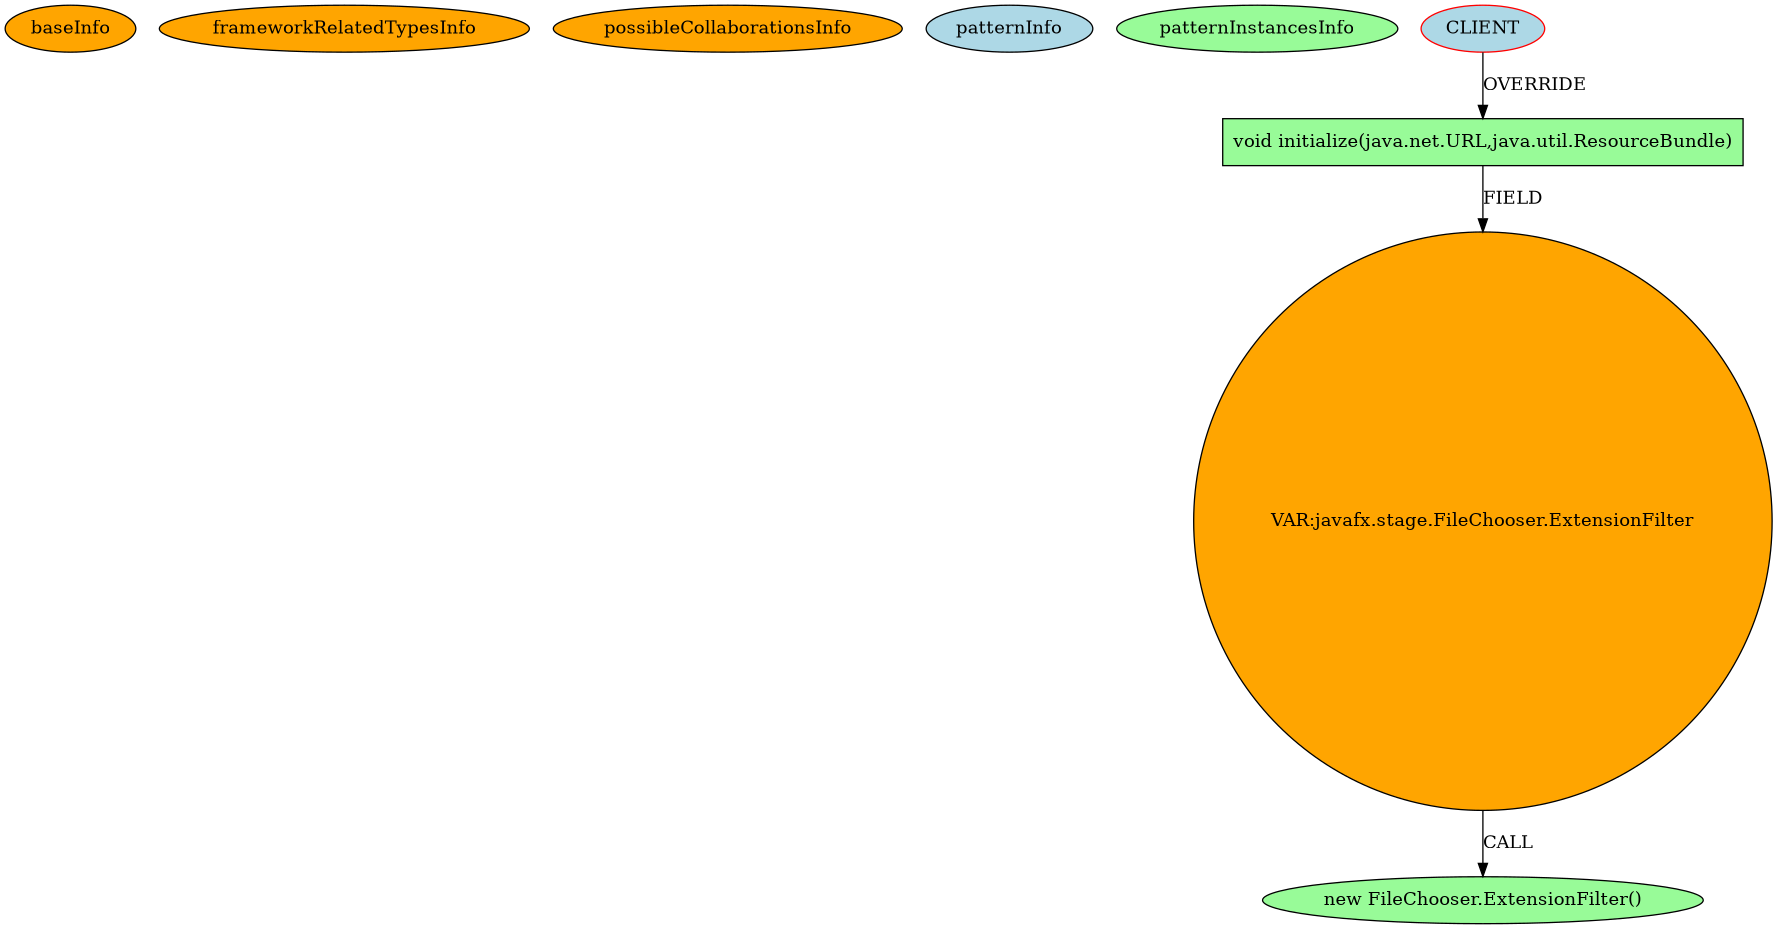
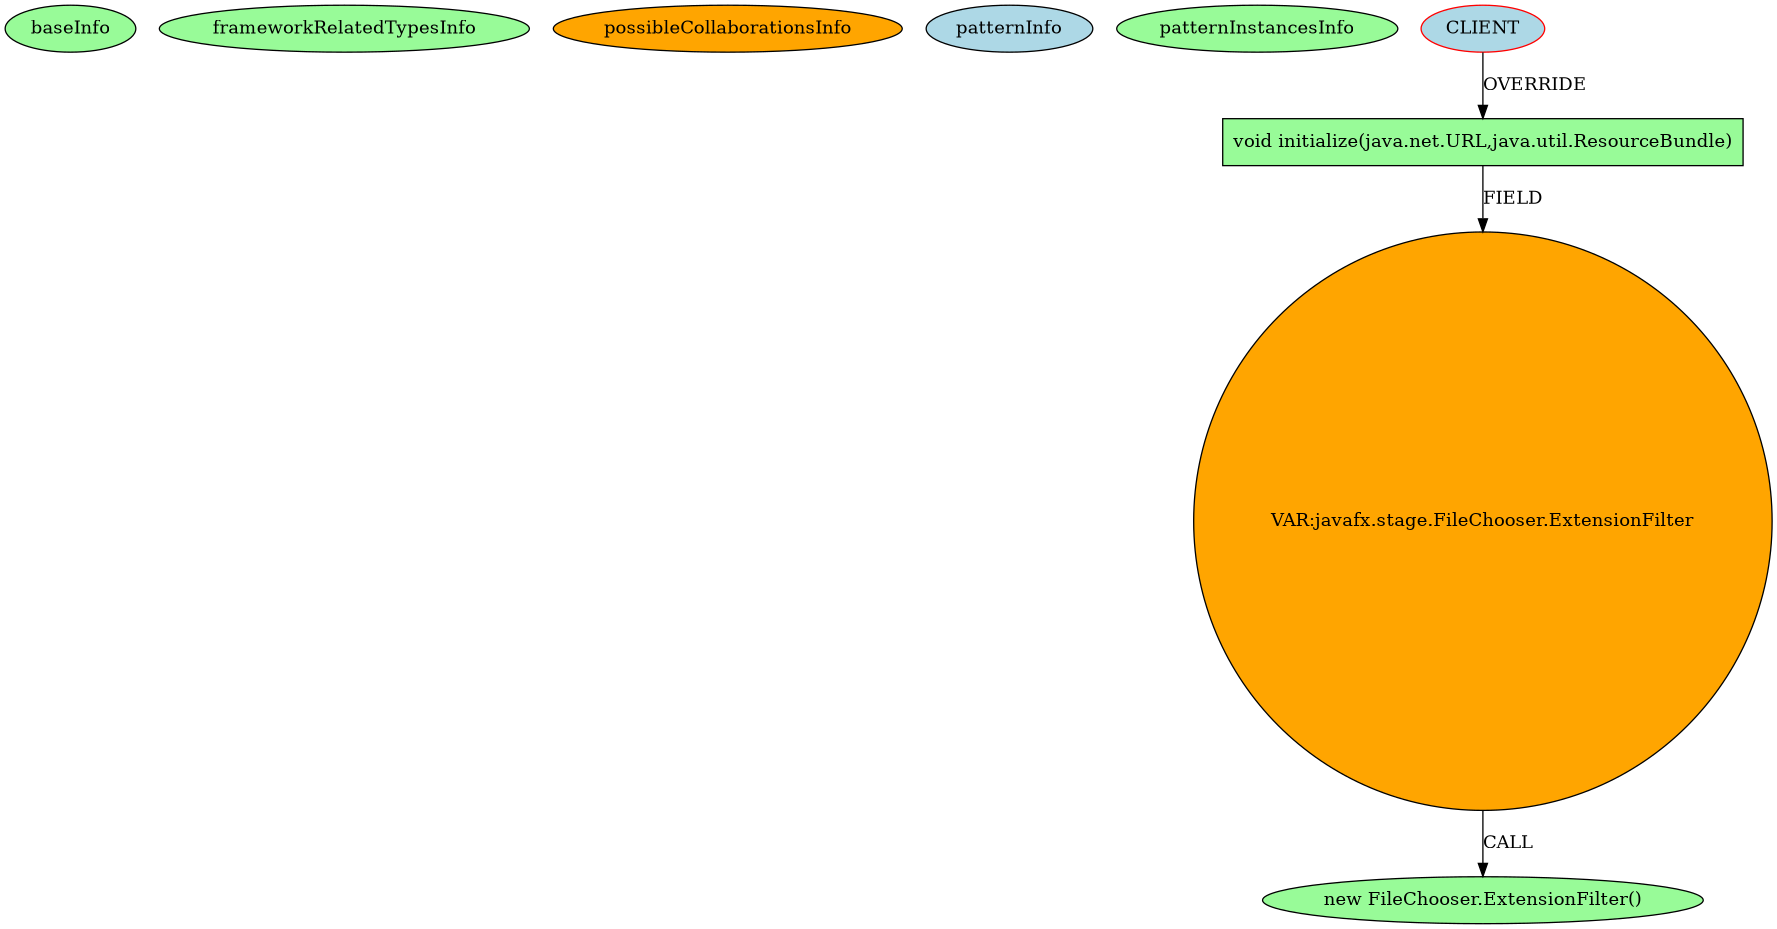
(70, 29) -> (70, 29)
(344, 29) -> (344, 29)
